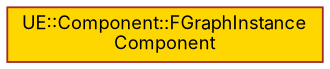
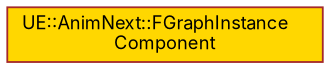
(165, 35) -> (165, 35)
